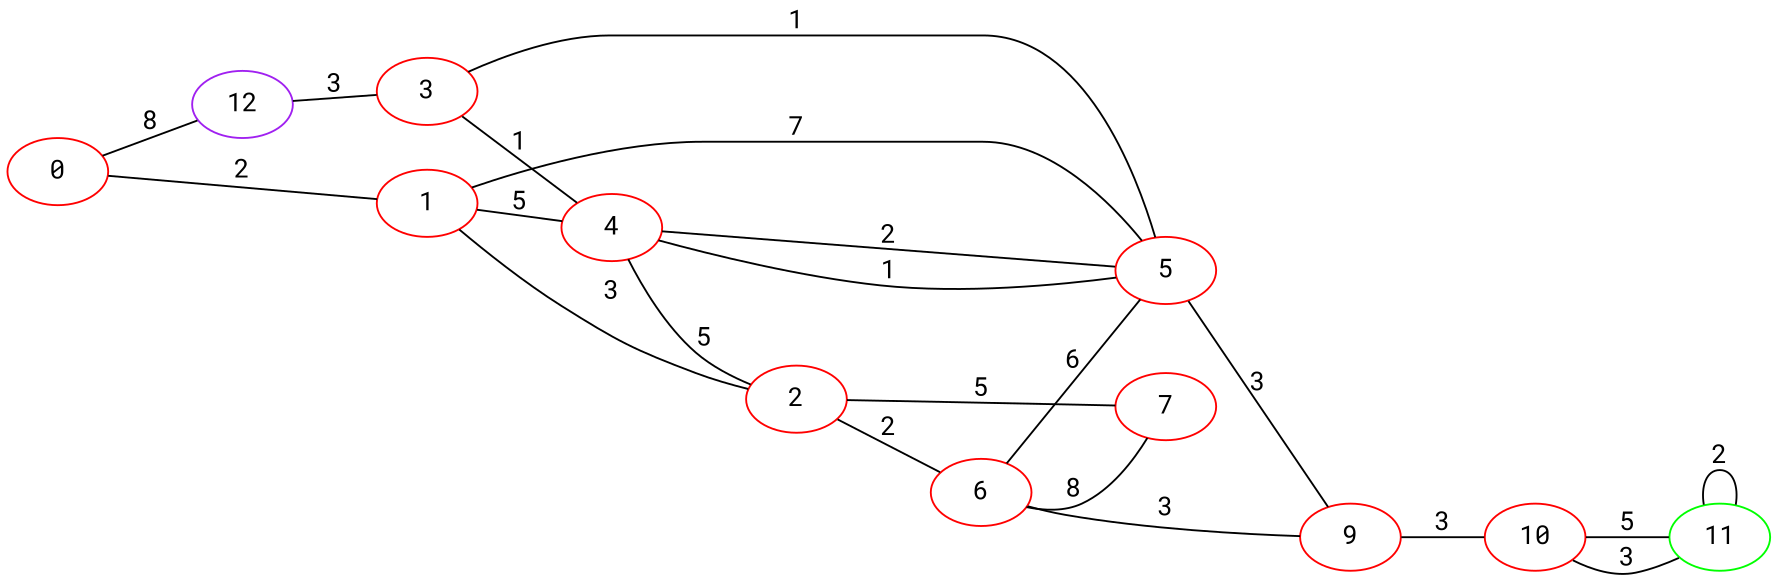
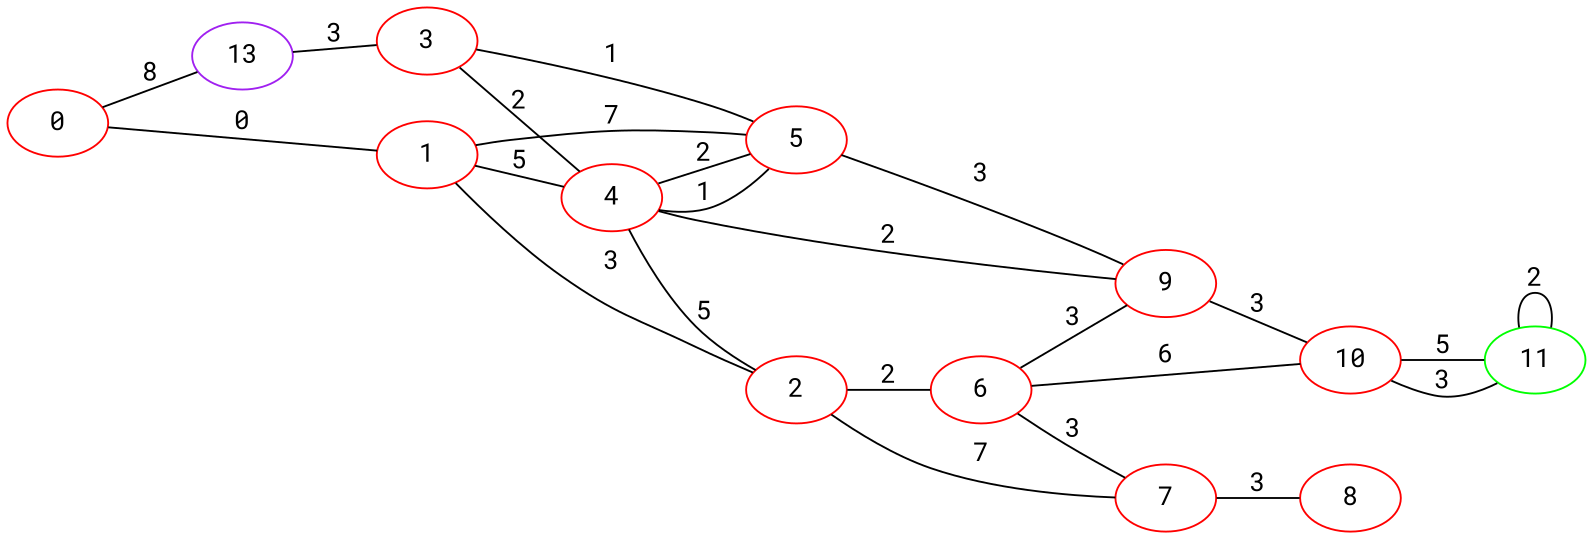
(242, 104) -> (242, 56)
(519, 143) -> (519, 102)
(242, 171) -> (242, 122)
none -> (886, 252)
(1073, 381) -> (1166, 375)
(981, 389) -> (981, 454)
(1073, 490) -> (1073, 430)
none -> (1350, 498)
